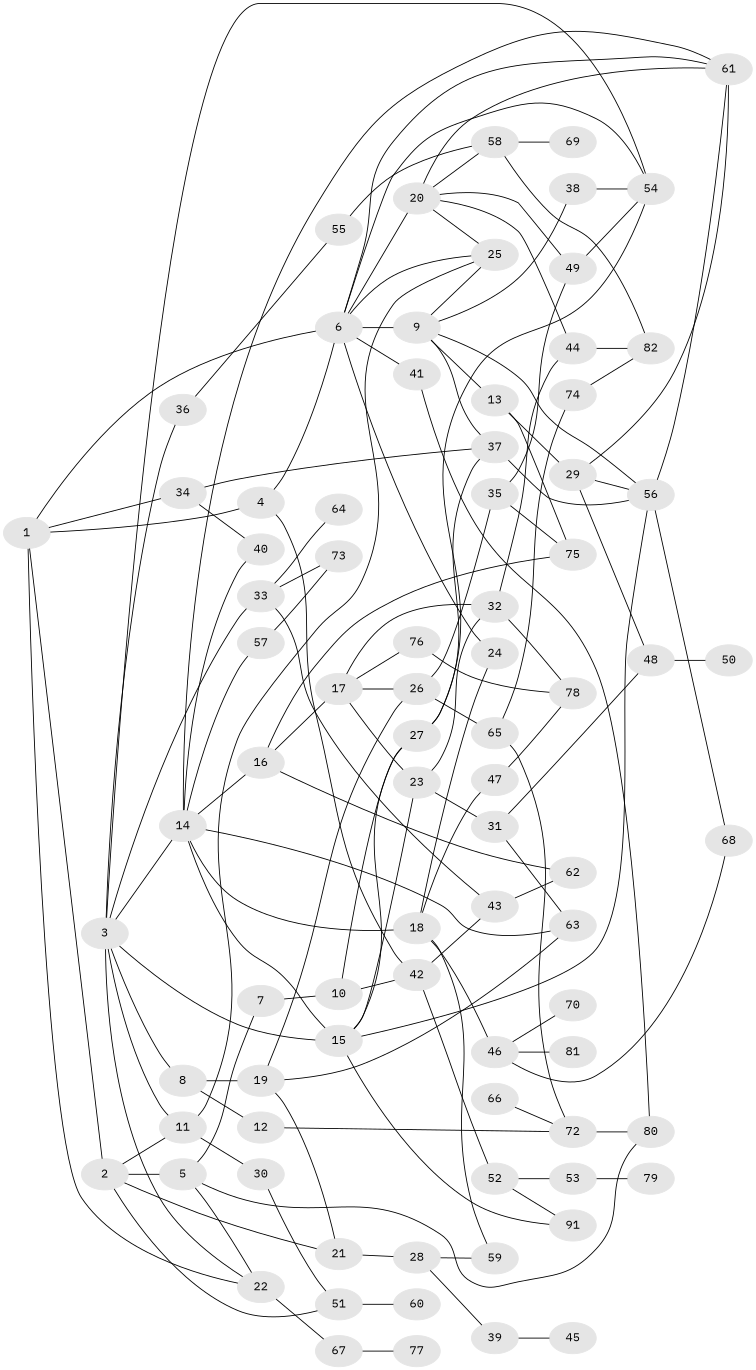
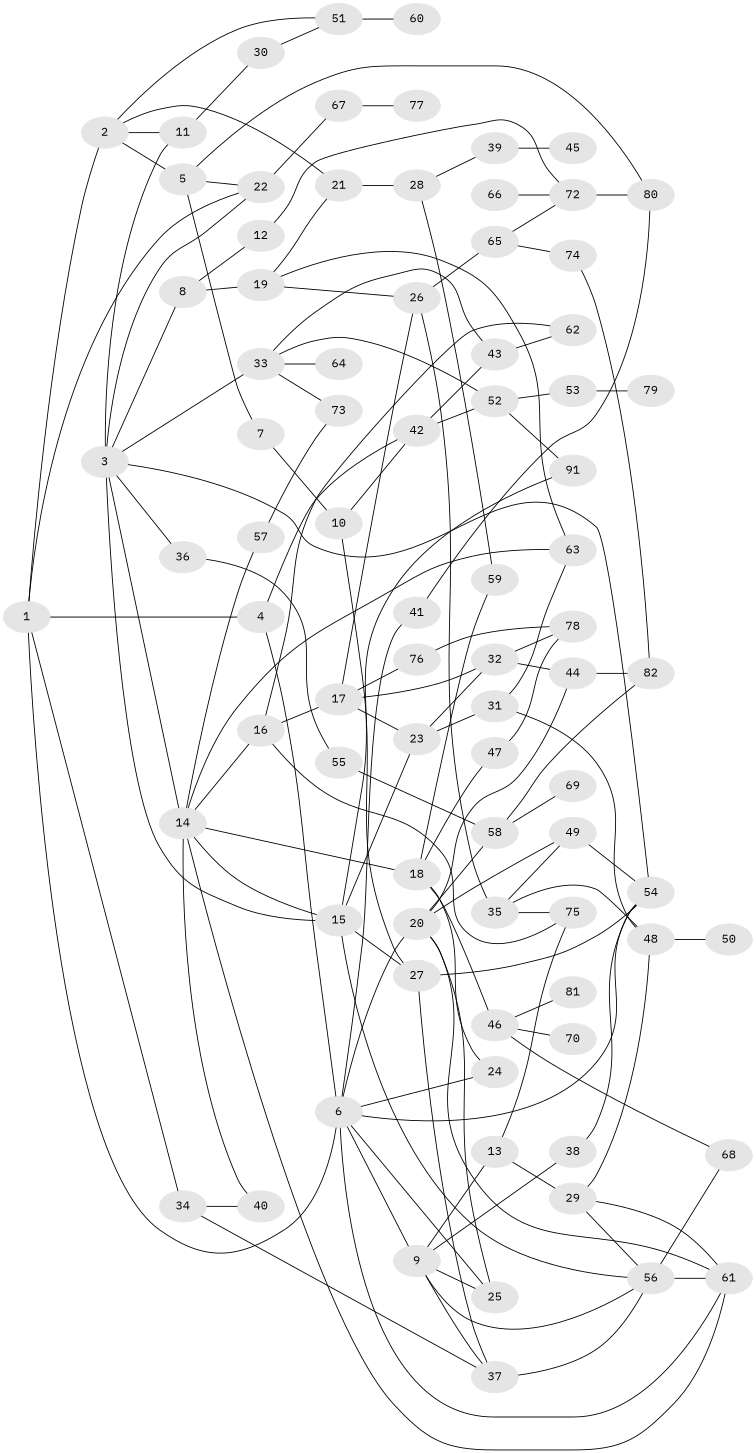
none -> (382, 346)
(292, 659) -> none
none -> (581, 886)
